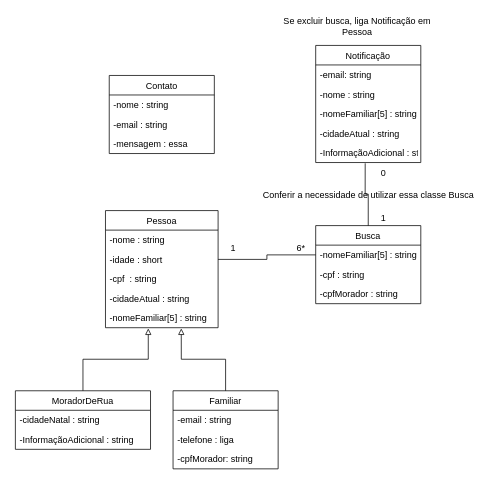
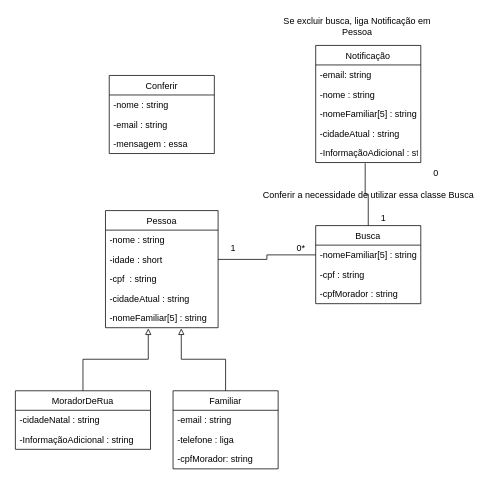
(161, 86) -> (161, 86)
(383, 173) -> (435, 173)
(301, 248) -> (301, 248)
